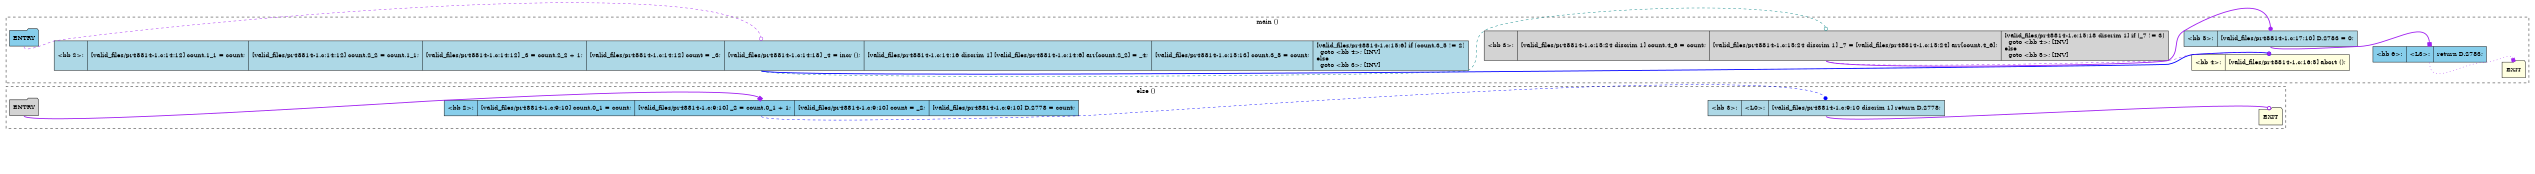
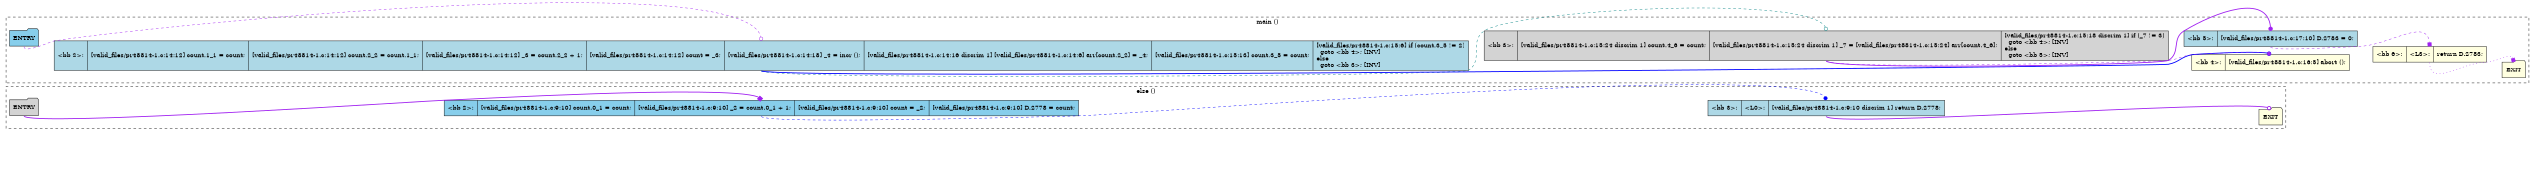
(2353, 47) -> (2353, 47)
(2430, 54) -> (2430, 54)
